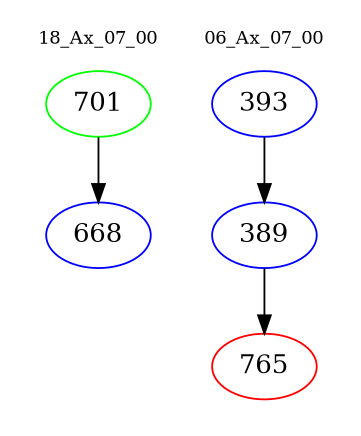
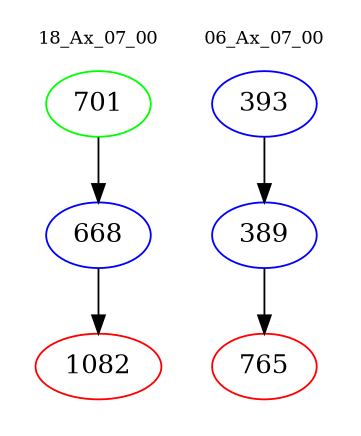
none -> (98, 367)
